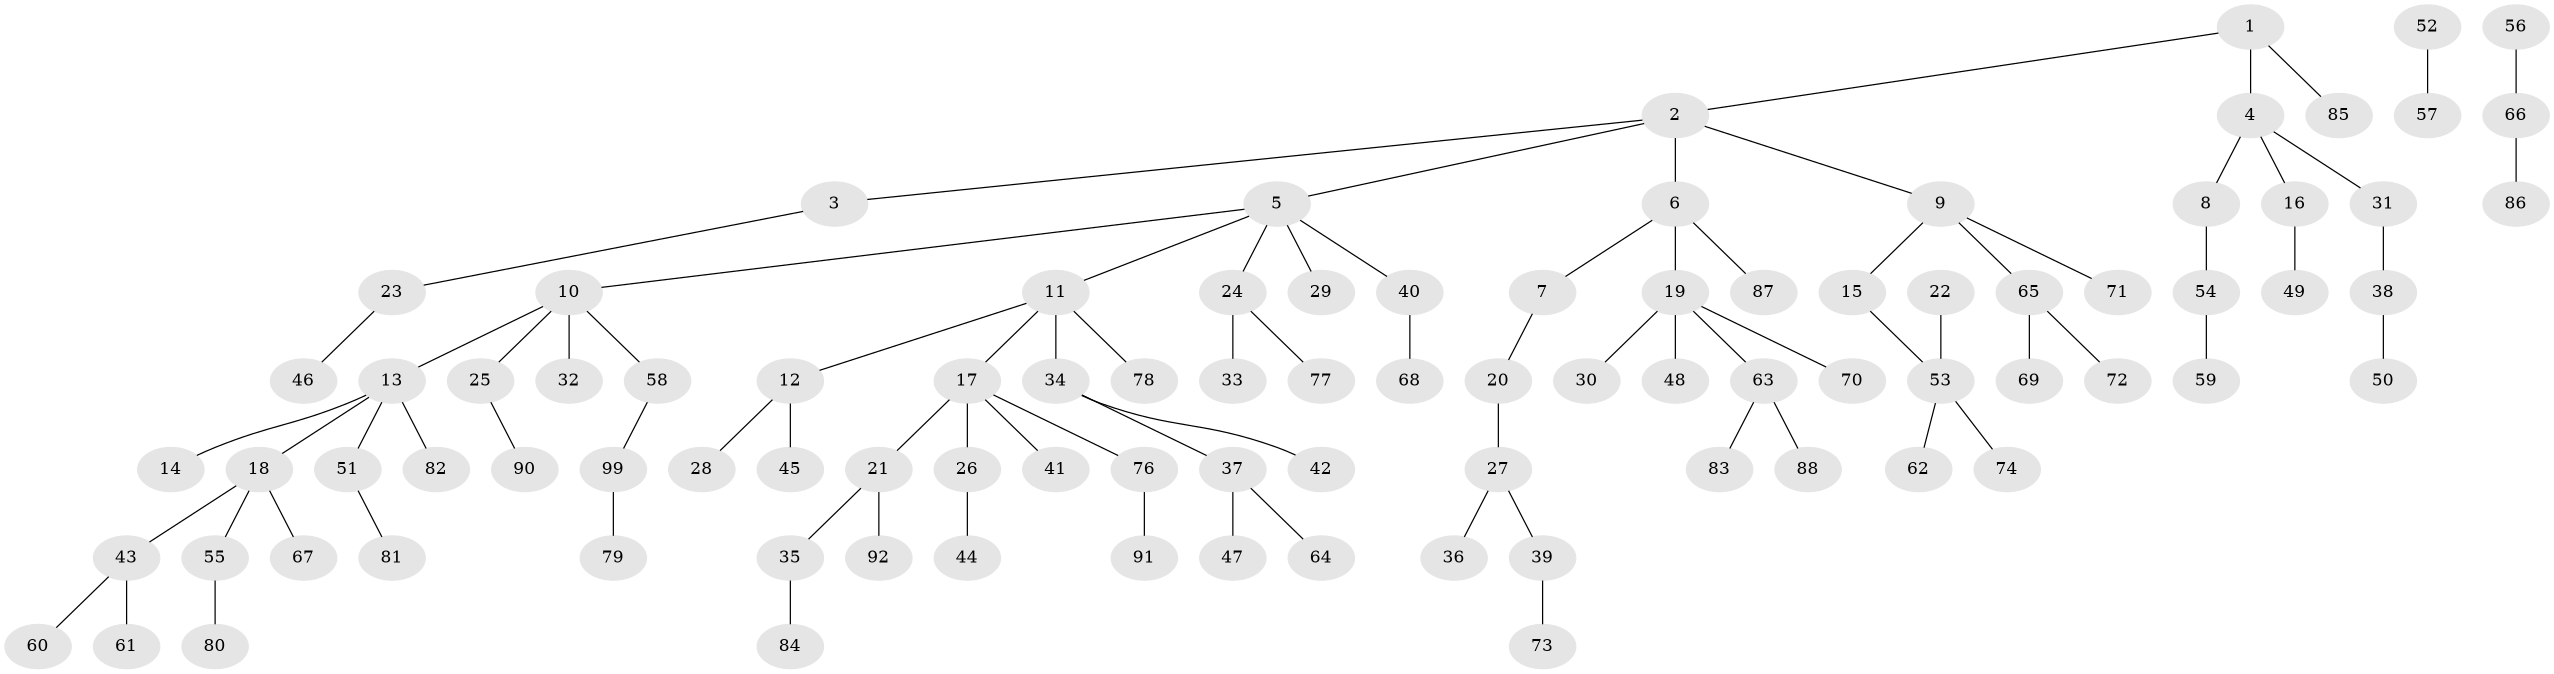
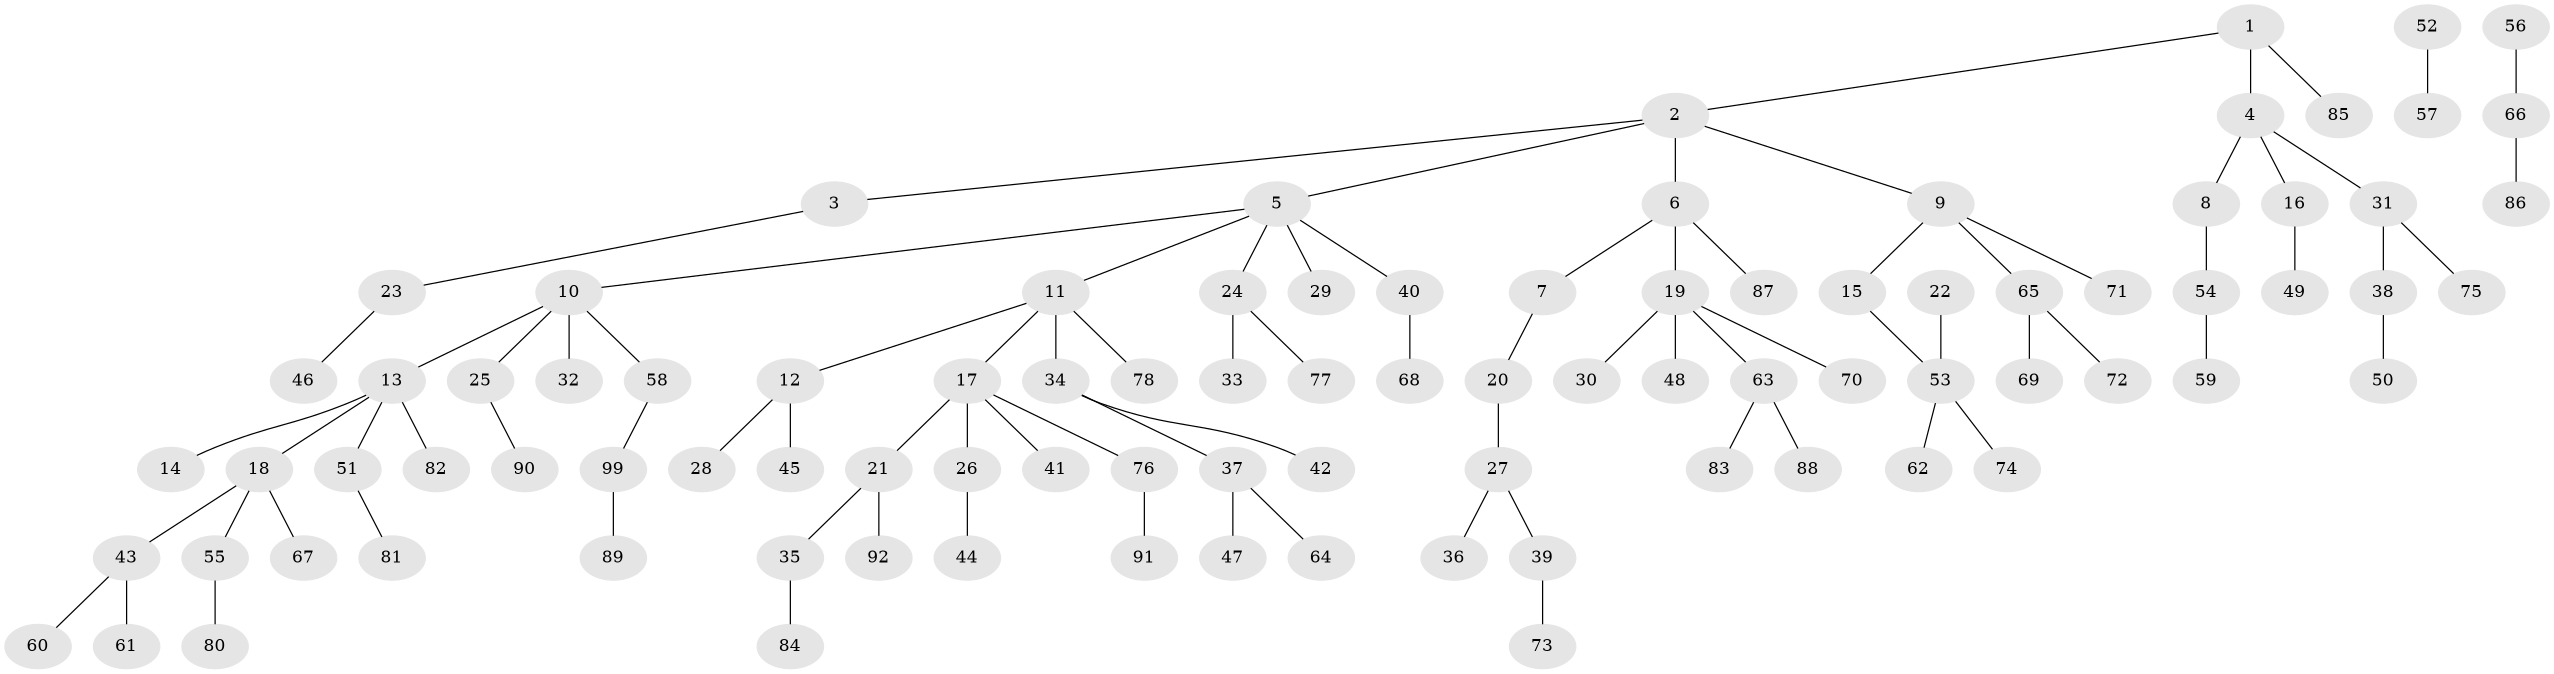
none -> (2472, 293)
(613, 558) -> (613, 558)
